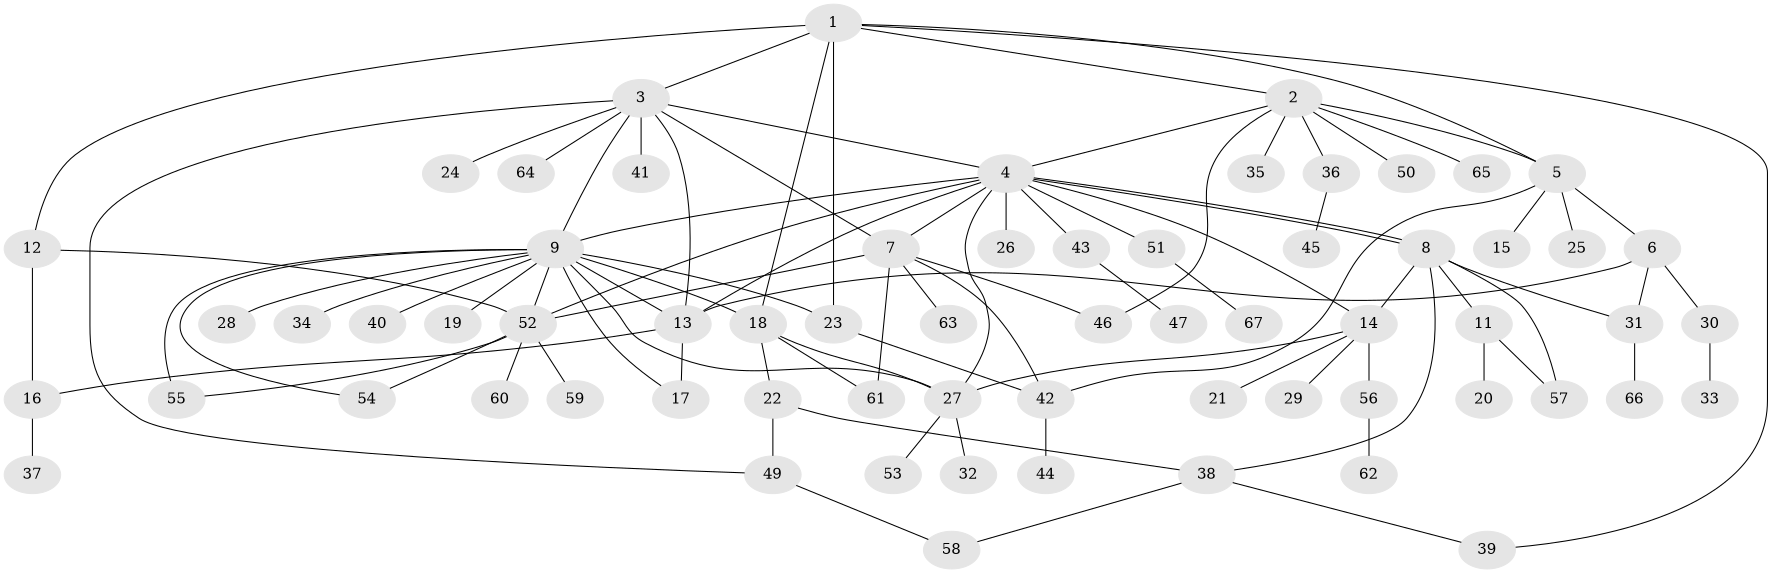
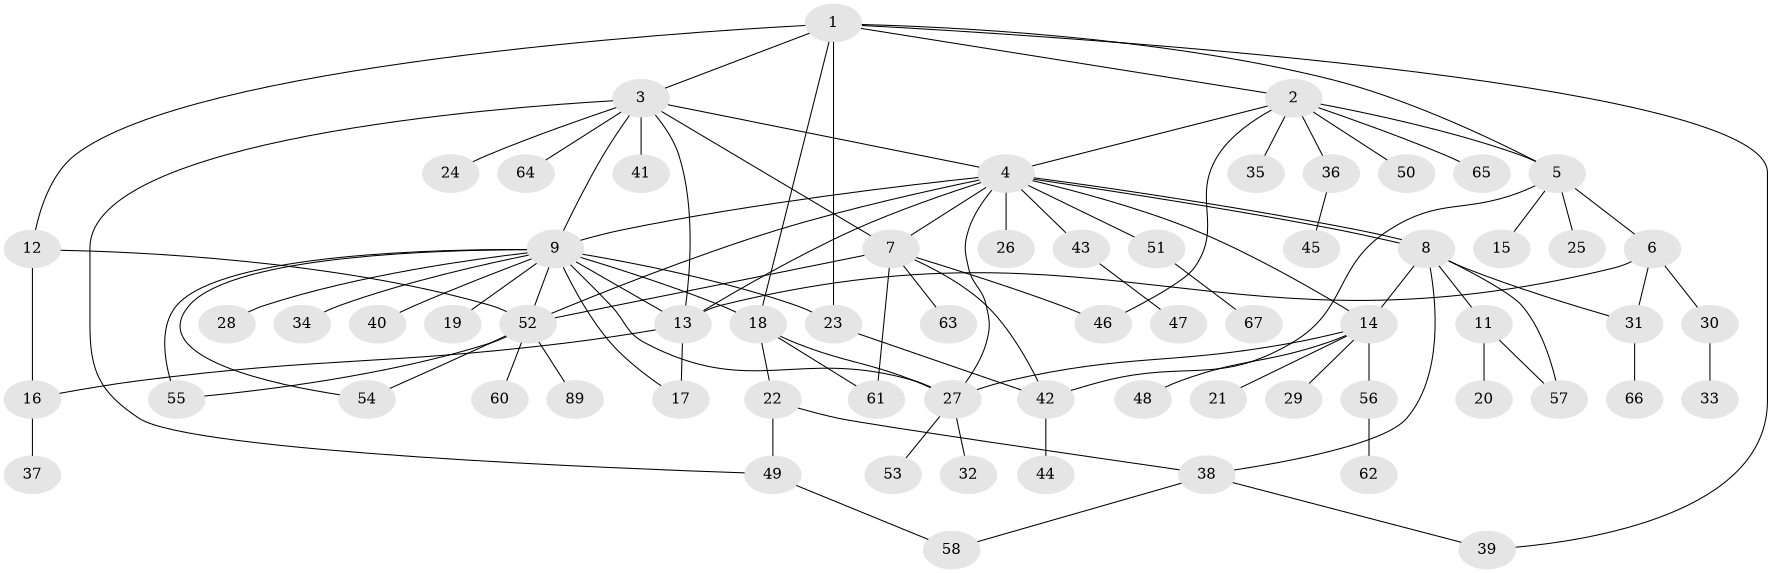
(575, 400) -> (575, 400)
none -> (1143, 400)
